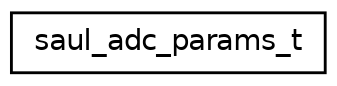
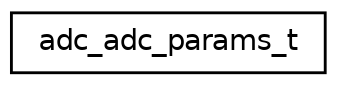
(168, 43) -> (168, 43)
